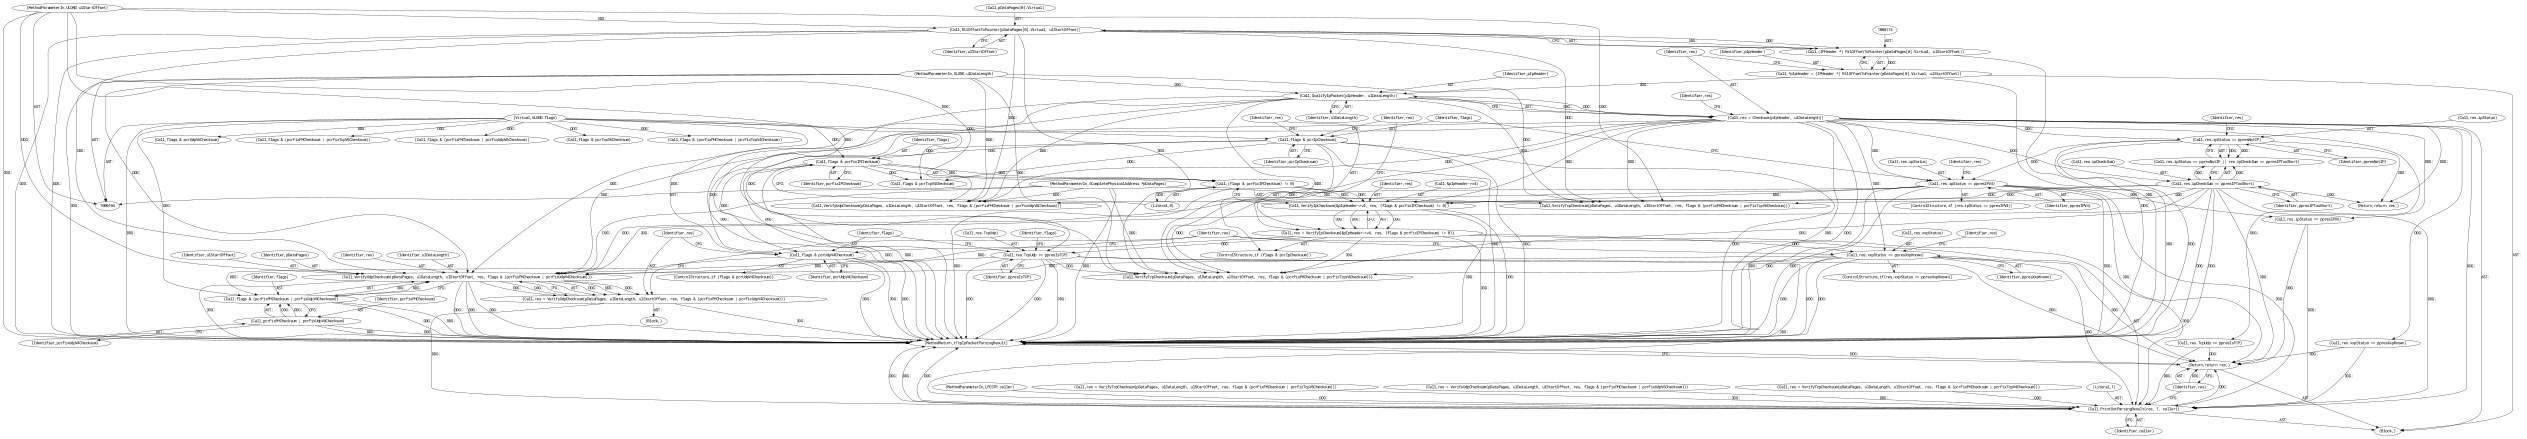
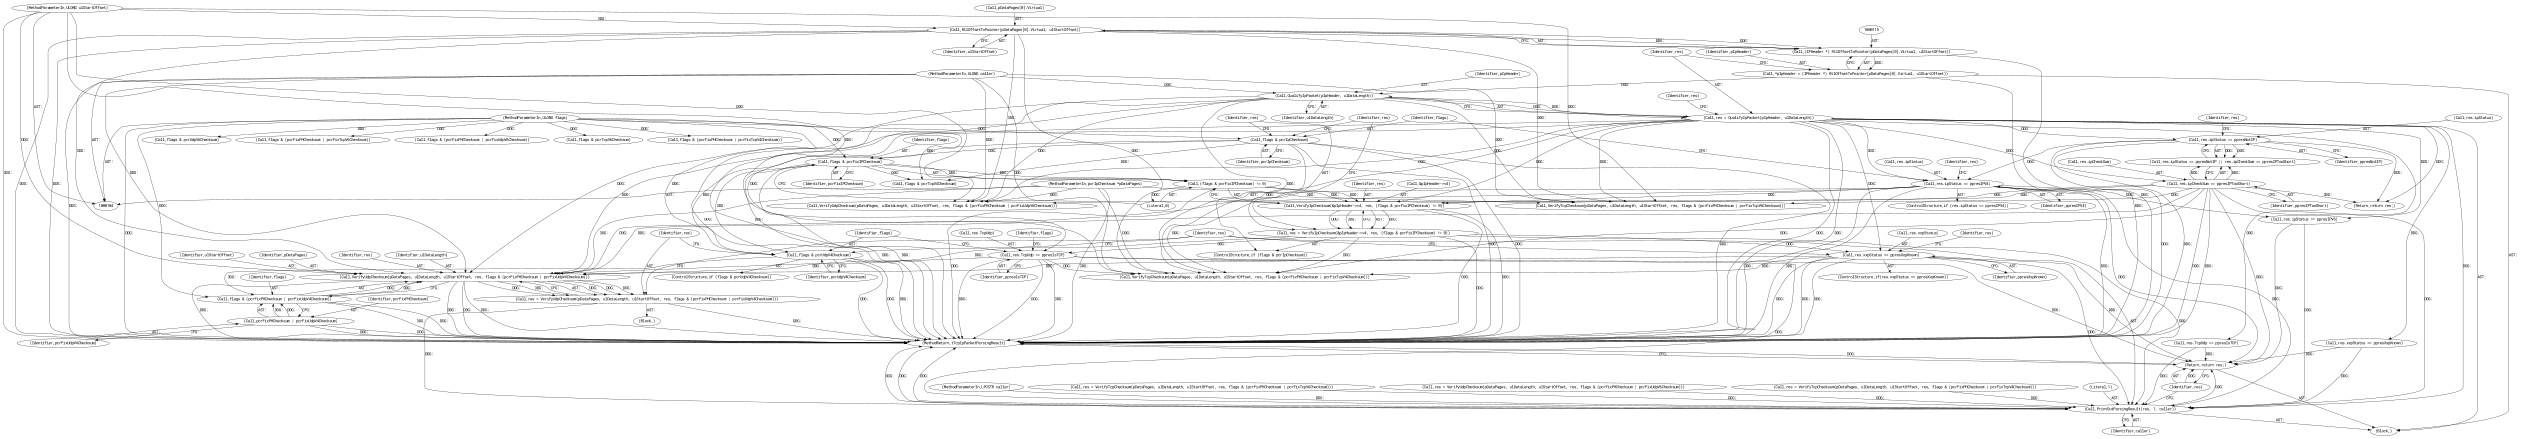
(954, 74) -> (962, 74)
(535, 118) -> (535, 118)
(1776, 118) -> (1759, 118)
(1108, 184) -> (1095, 184)
(834, 266) -> (832, 266)
